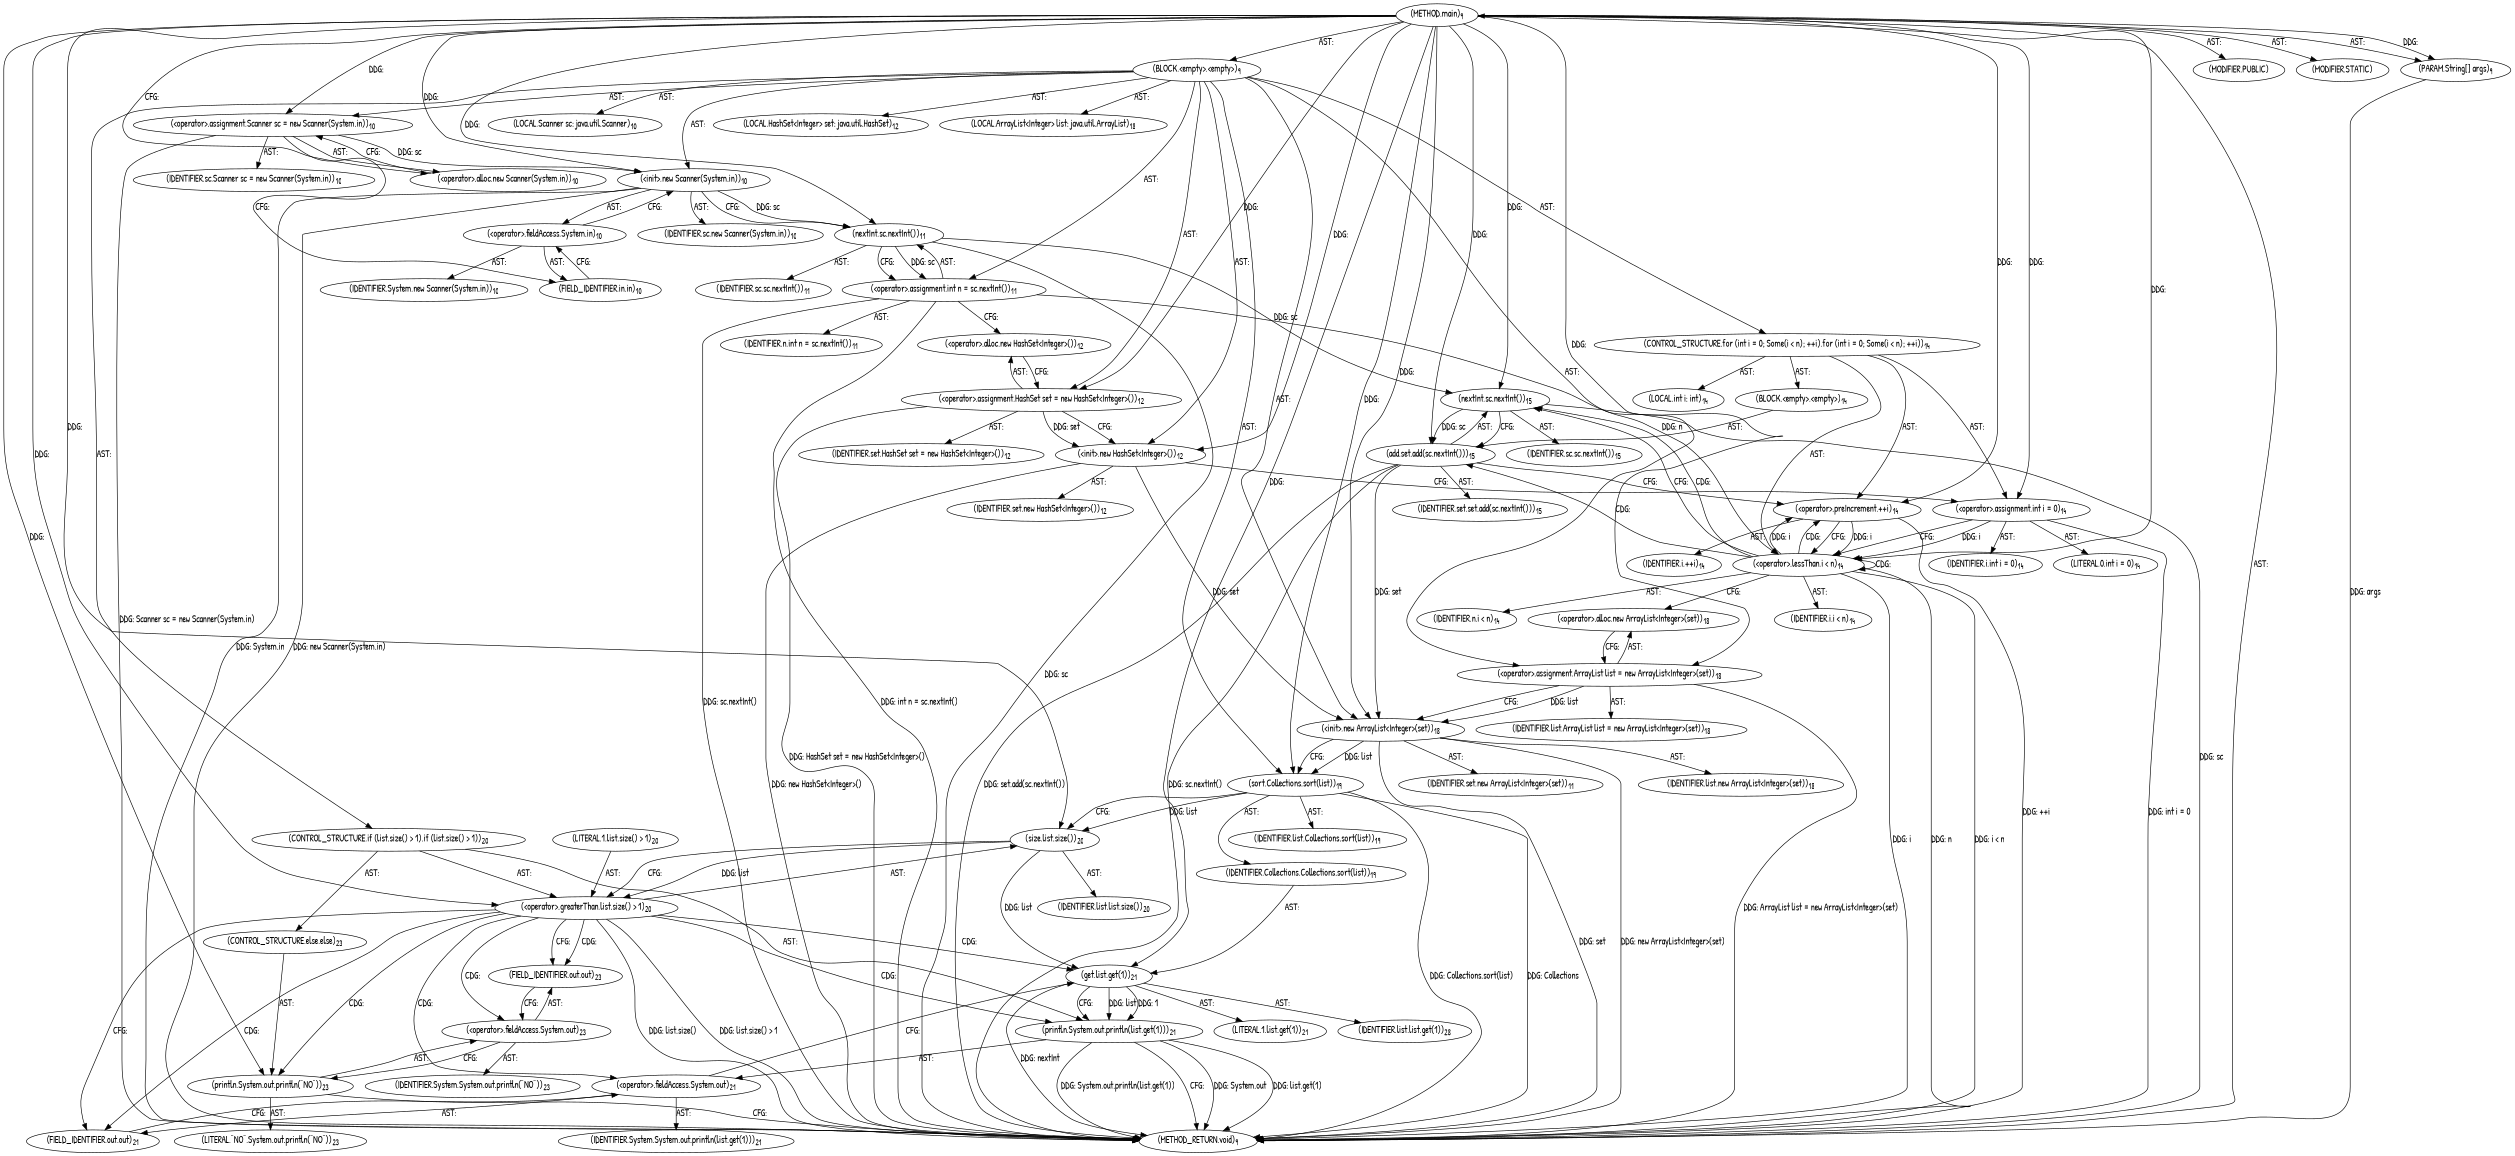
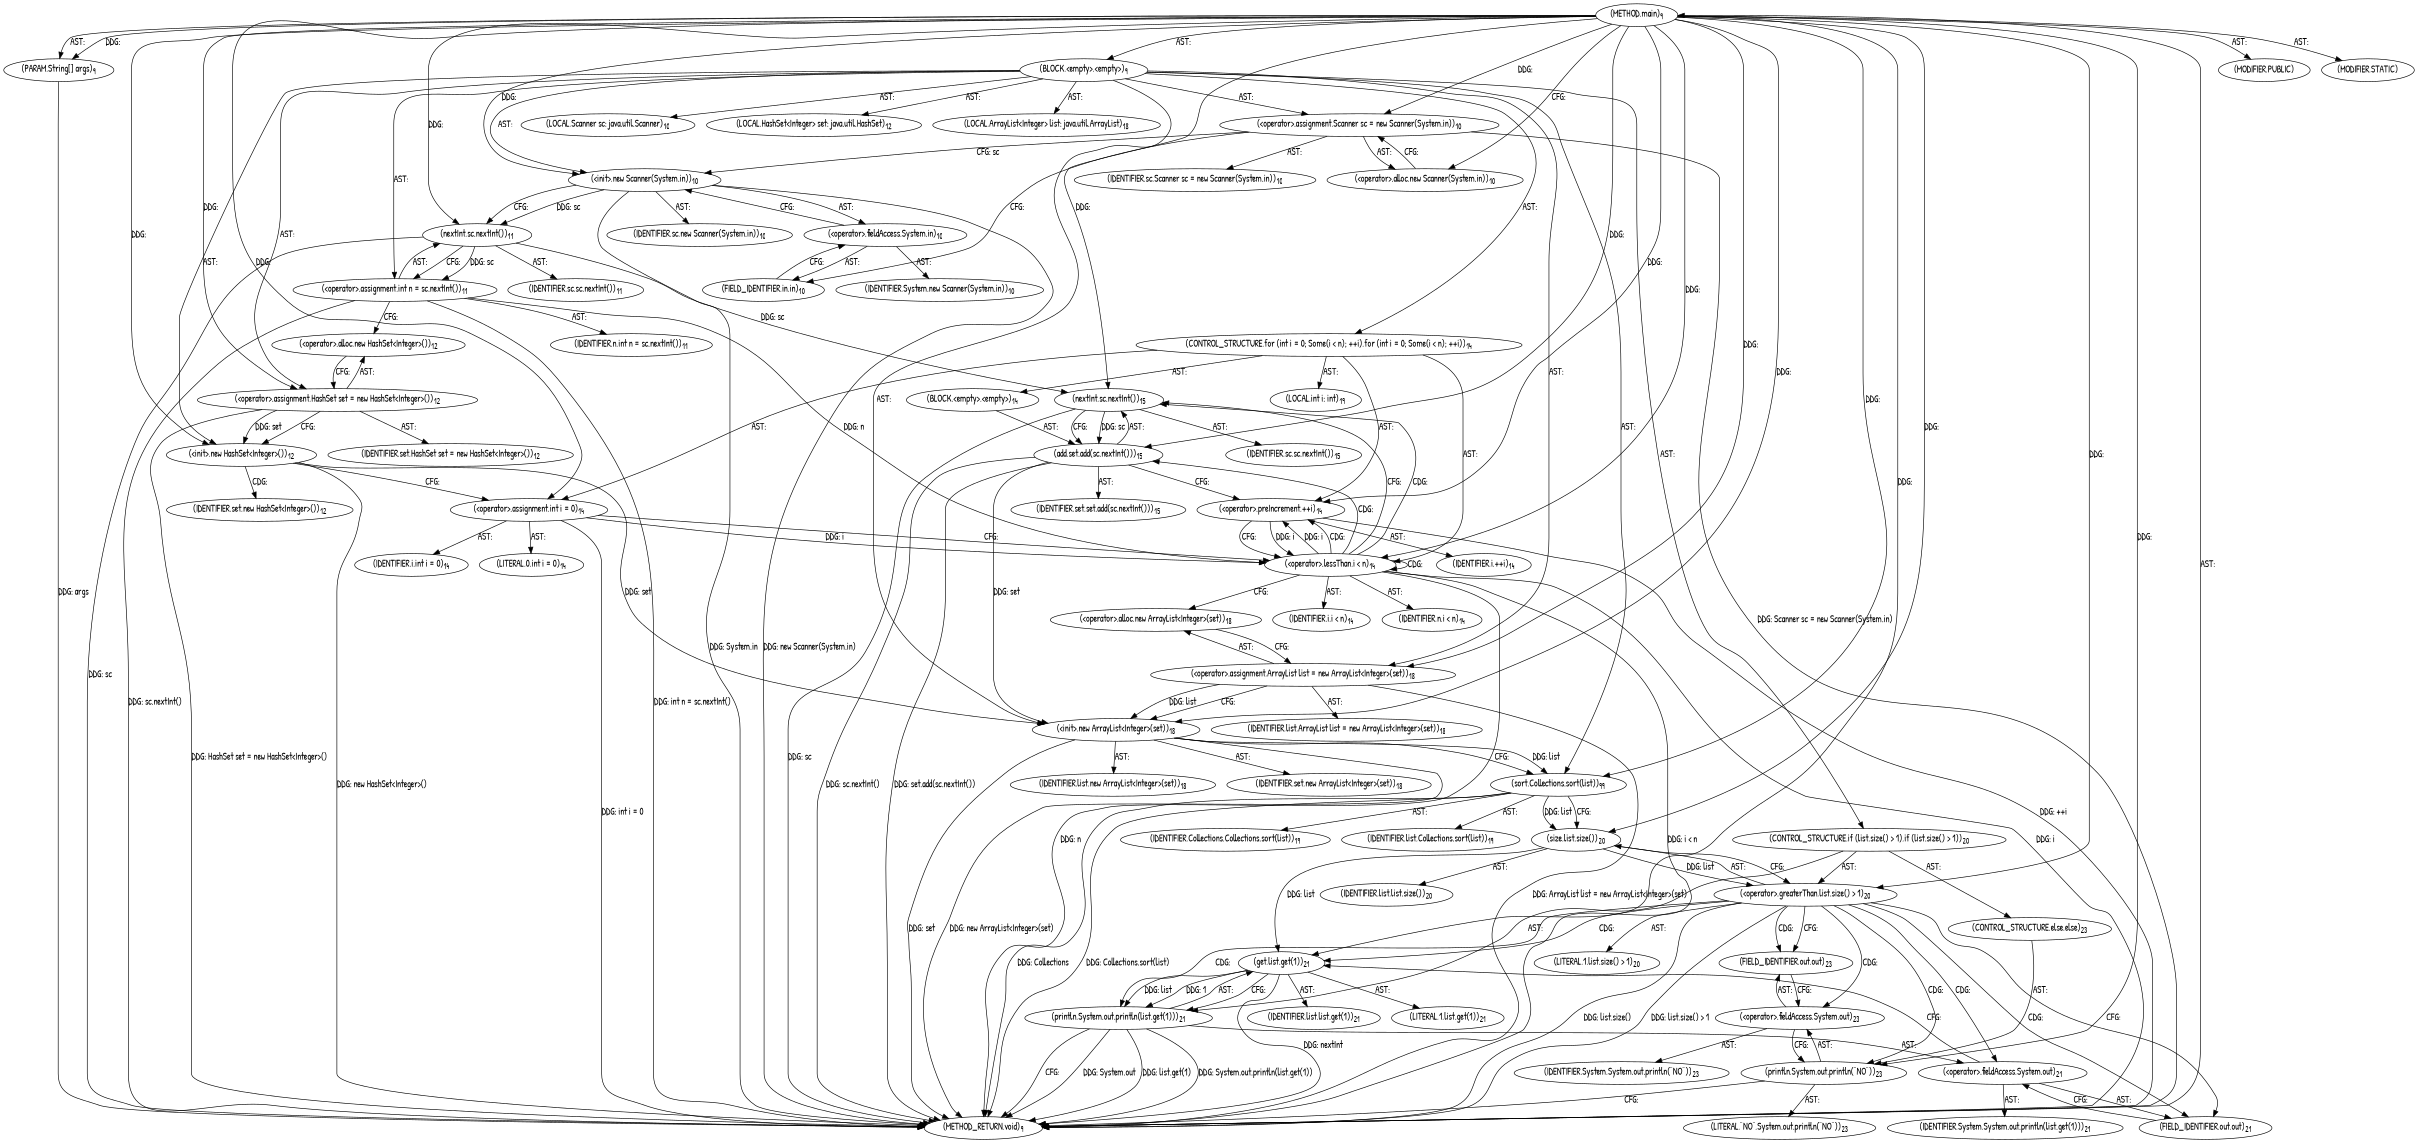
(410, 153) -> (988, 153)
(1705, 399) -> (1343, 399)
(1100, 482) -> (261, 482)
(1339, 784) -> (1602, 784)
(1571, 784) -> (1399, 784)
(602, 871) -> (1689, 910)
(1235, 945) -> (1209, 994)
(1448, 1030) -> (1357, 1017)
